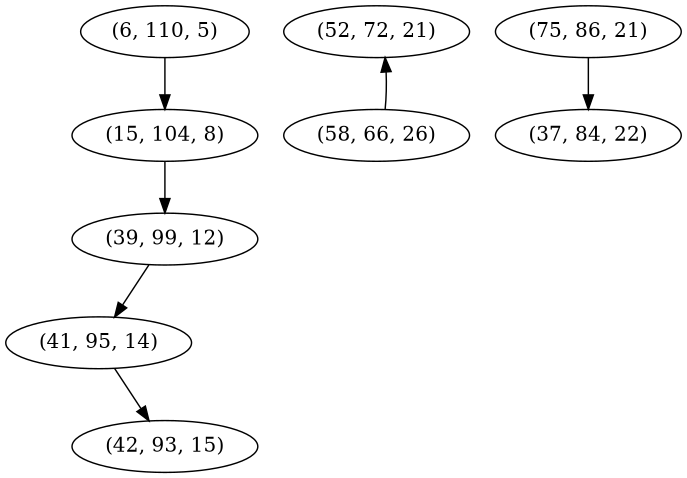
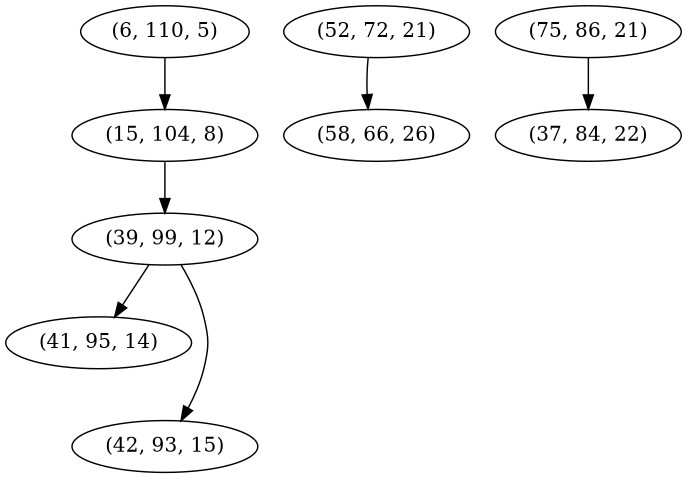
(386, 91) -> (367, 76)
(128, 389) -> (207, 335)
